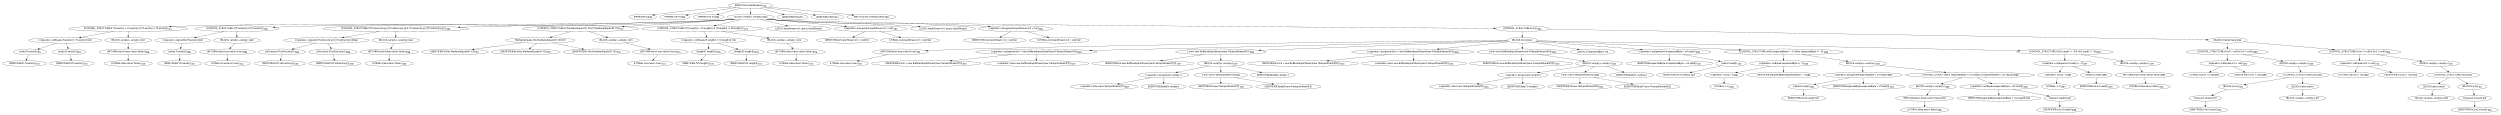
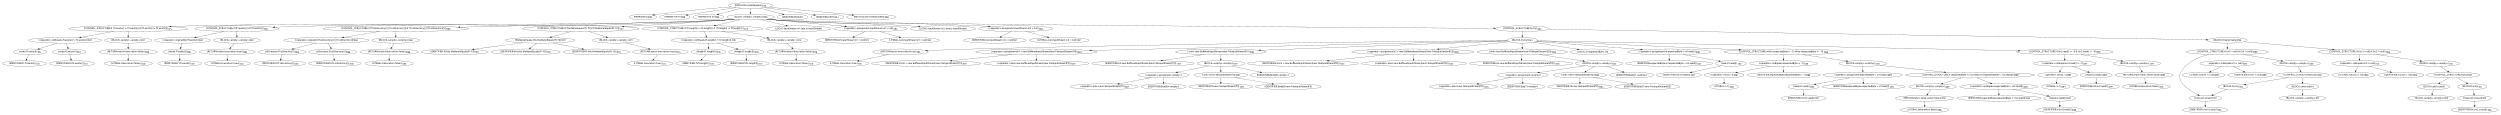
(2227, 57) -> (2182, 71)
